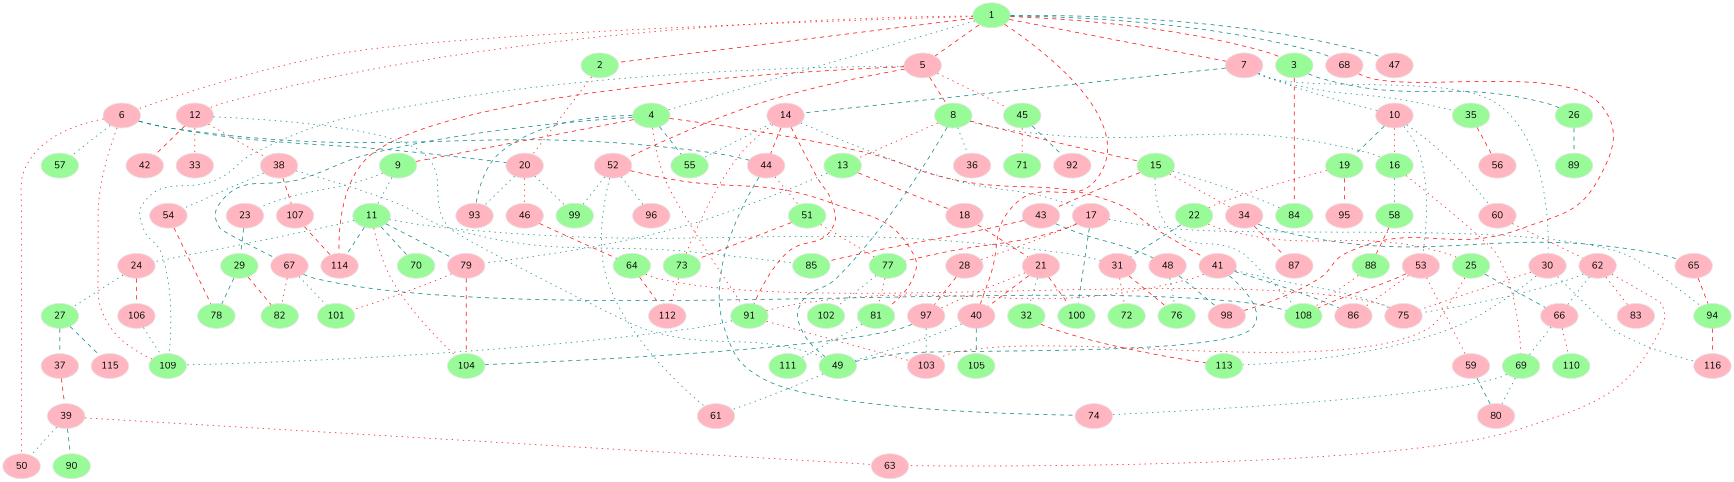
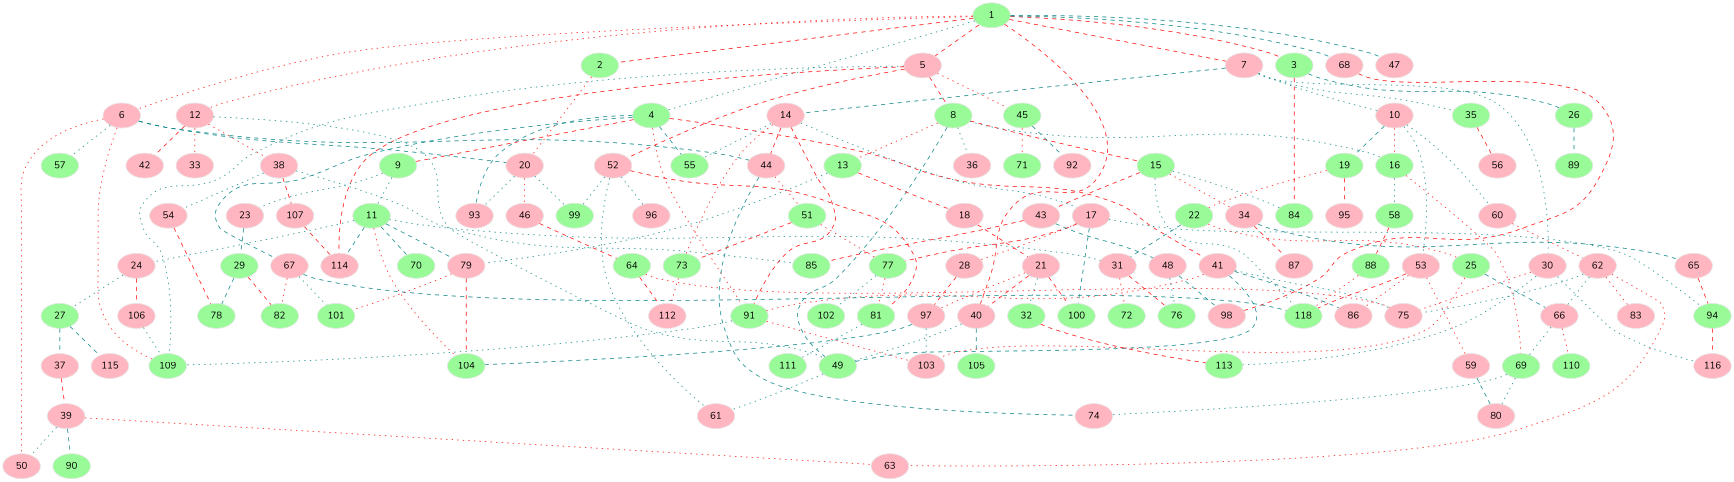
(1303, 316) -> (1303, 316)
